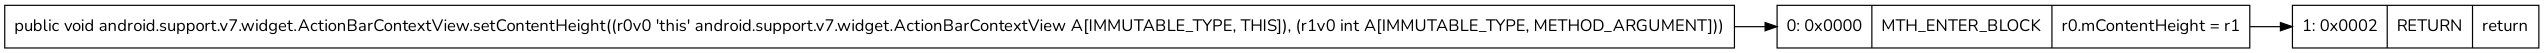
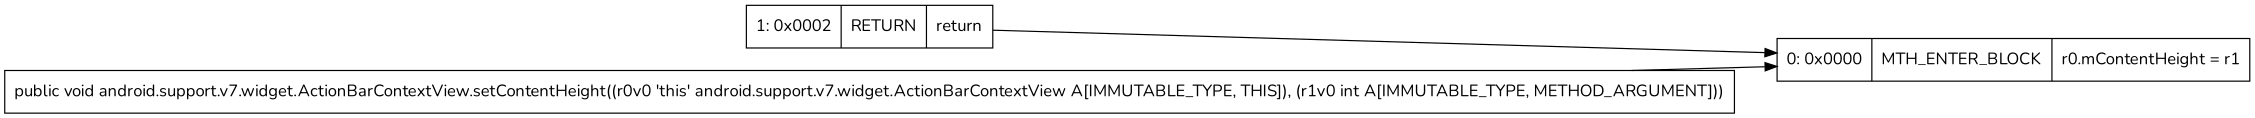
(2265, 27) -> (1379, 41)
